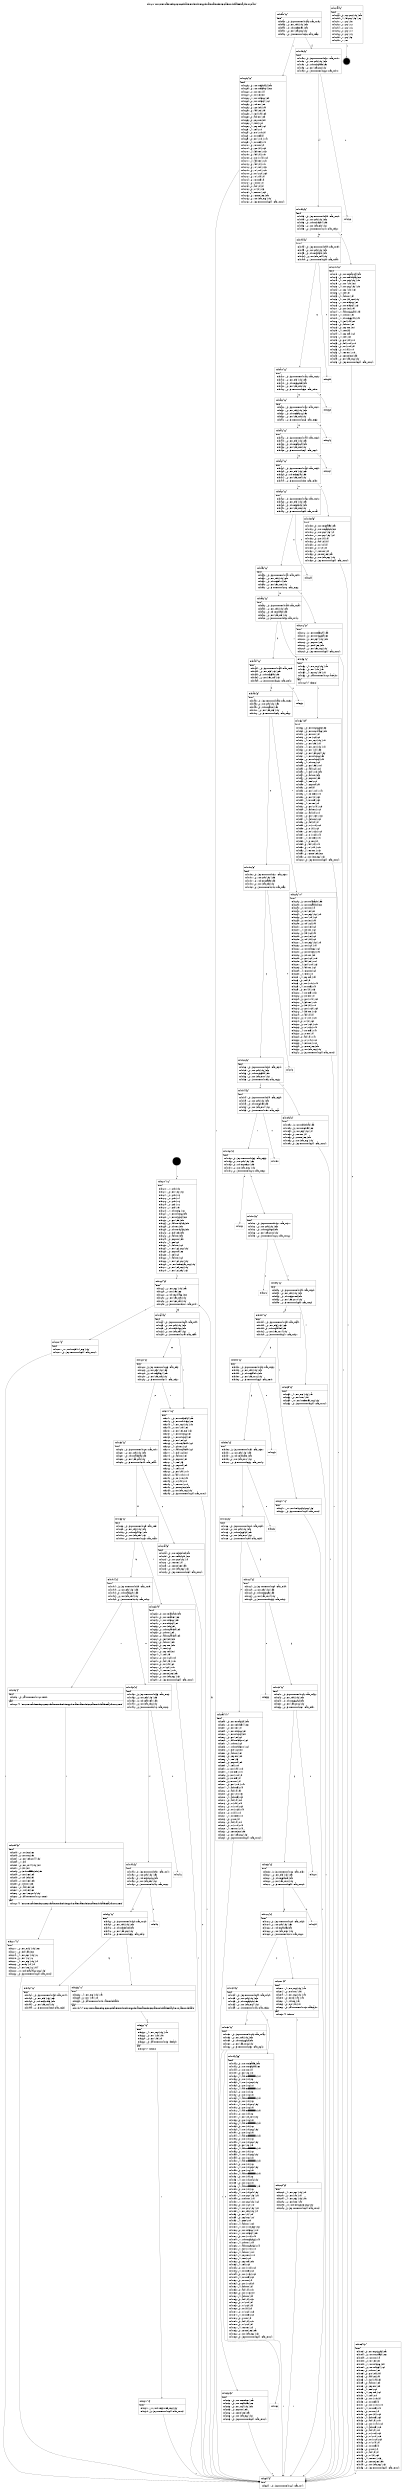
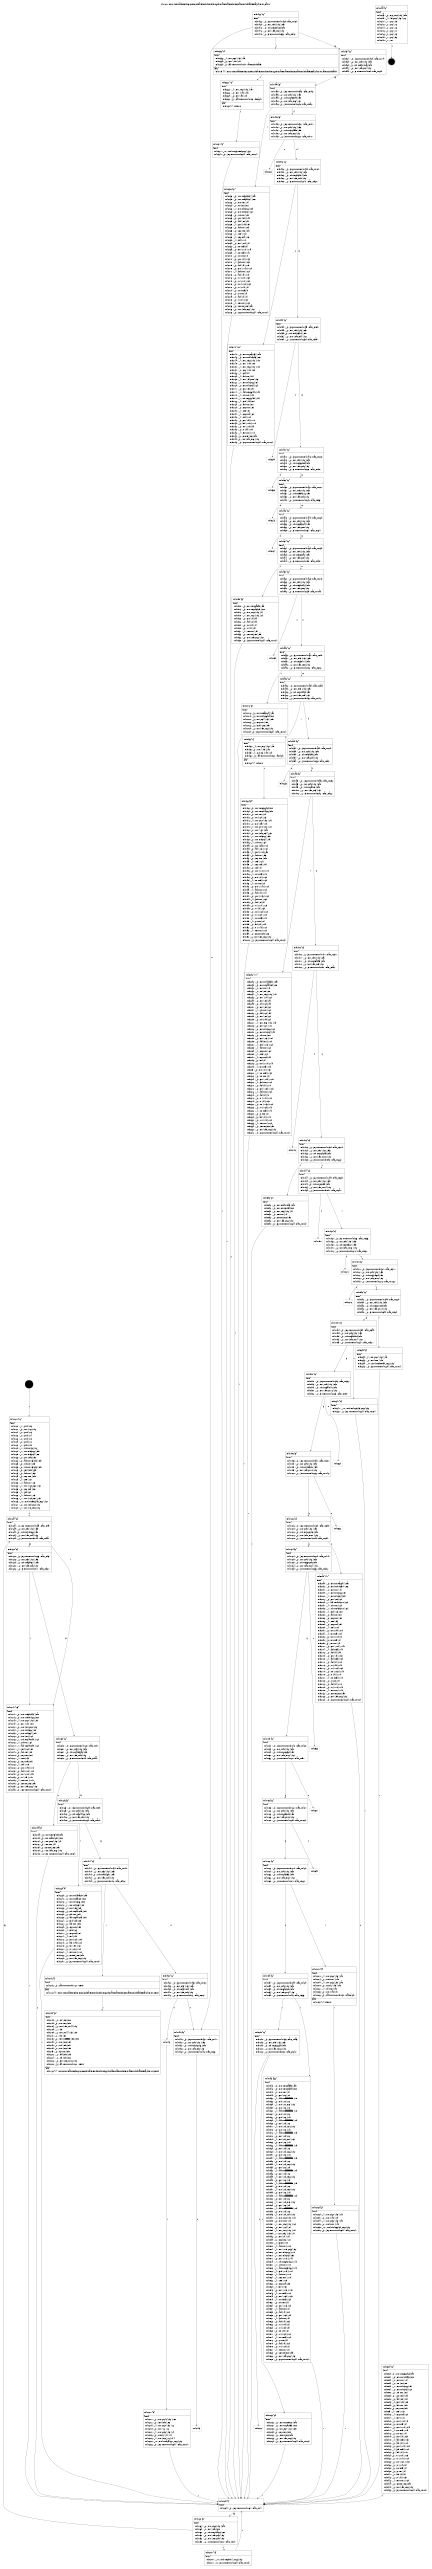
none -> (328, 80)
(177, 1276) -> (29, 1513)
(137, 1899) -> (211, 1016)
(45, 1922) -> (167, 2227)
